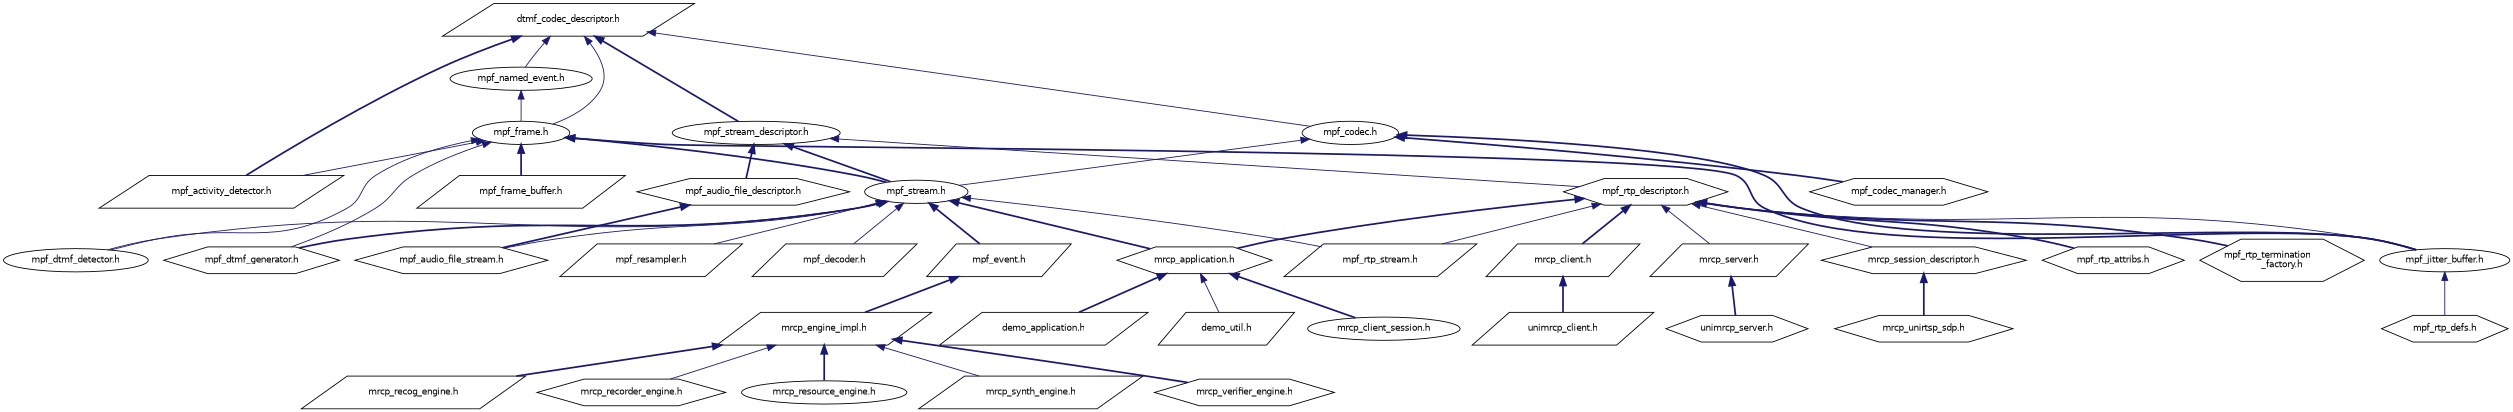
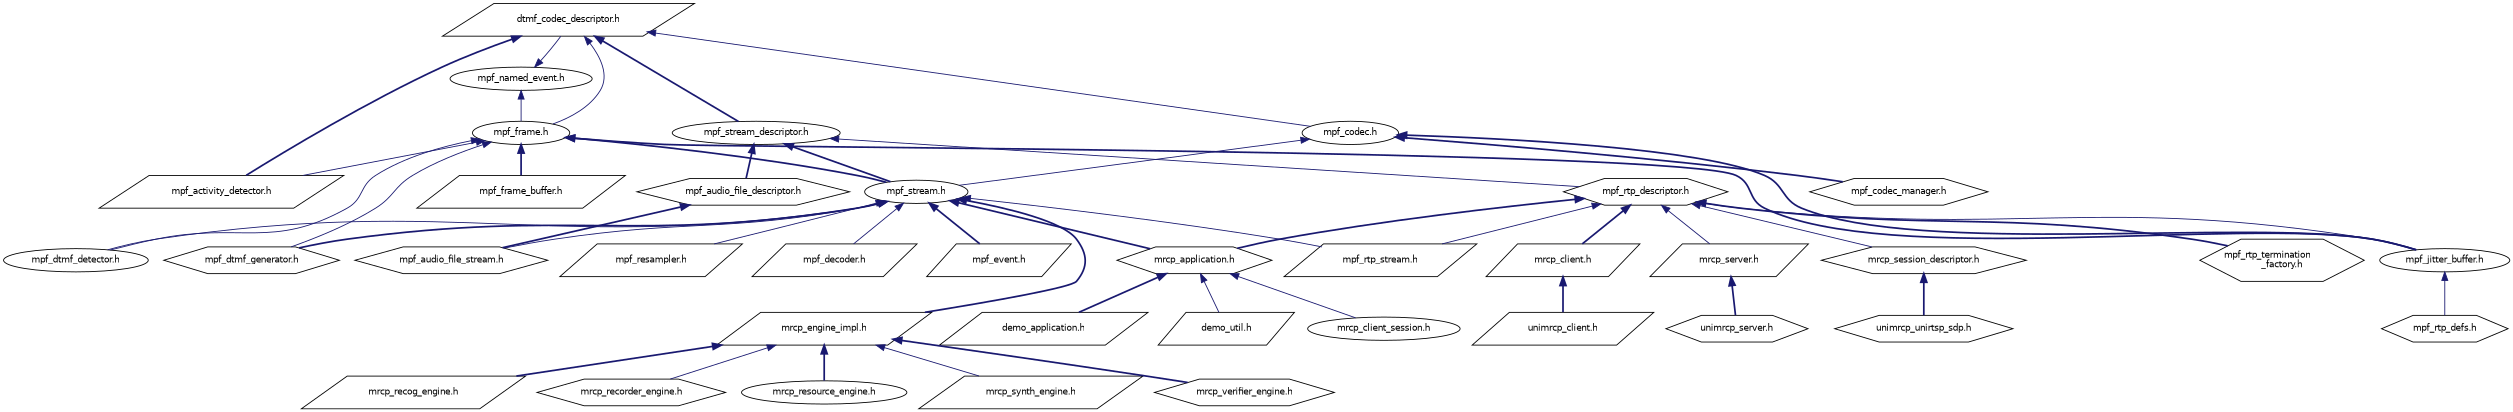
(535, 55) -> (551, 49)
(2113, 260) -> none
(908, 296) -> (1079, 277)
(1297, 297) -> (1297, 297)
(1924, 329) -> (1924, 329)
